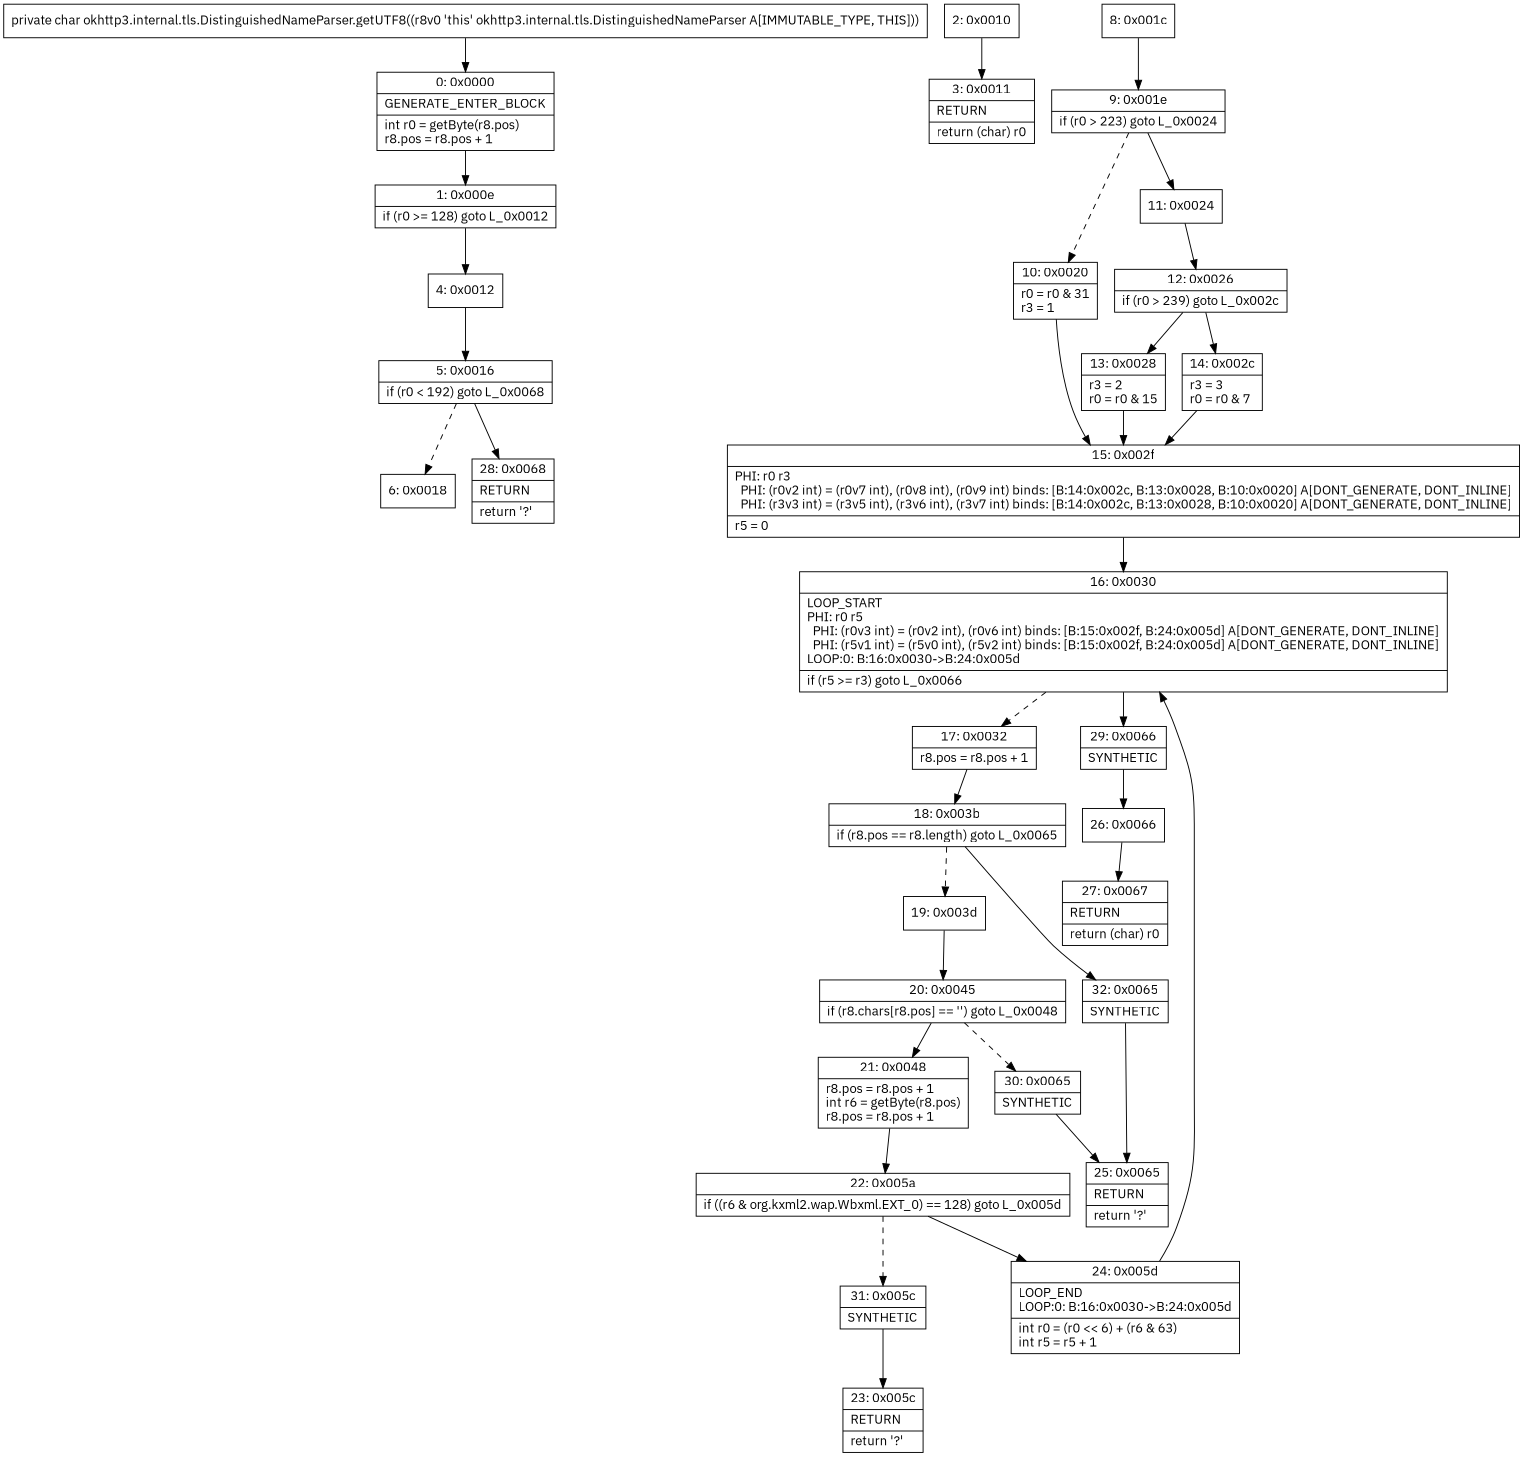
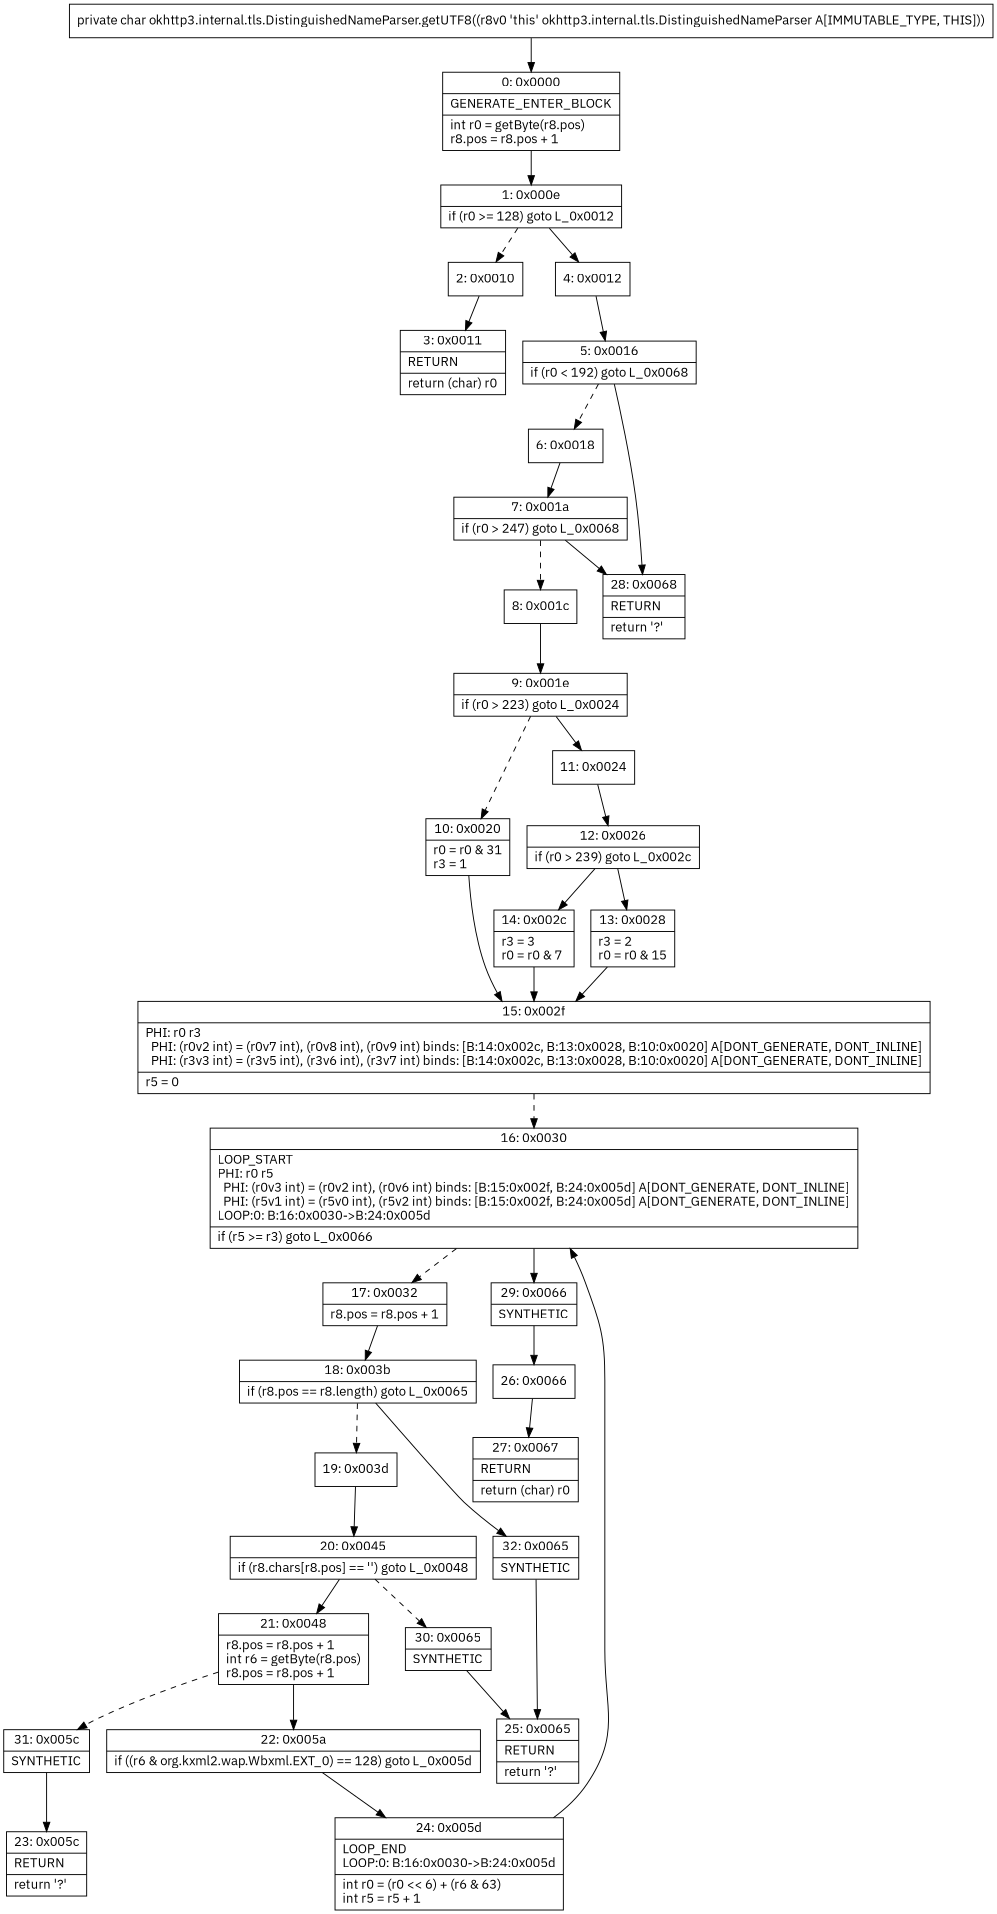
none -> (509, 241)
none -> (541, 519)
(1123, 550) -> (534, 1106)
(883, 1246) -> (151, 1696)
